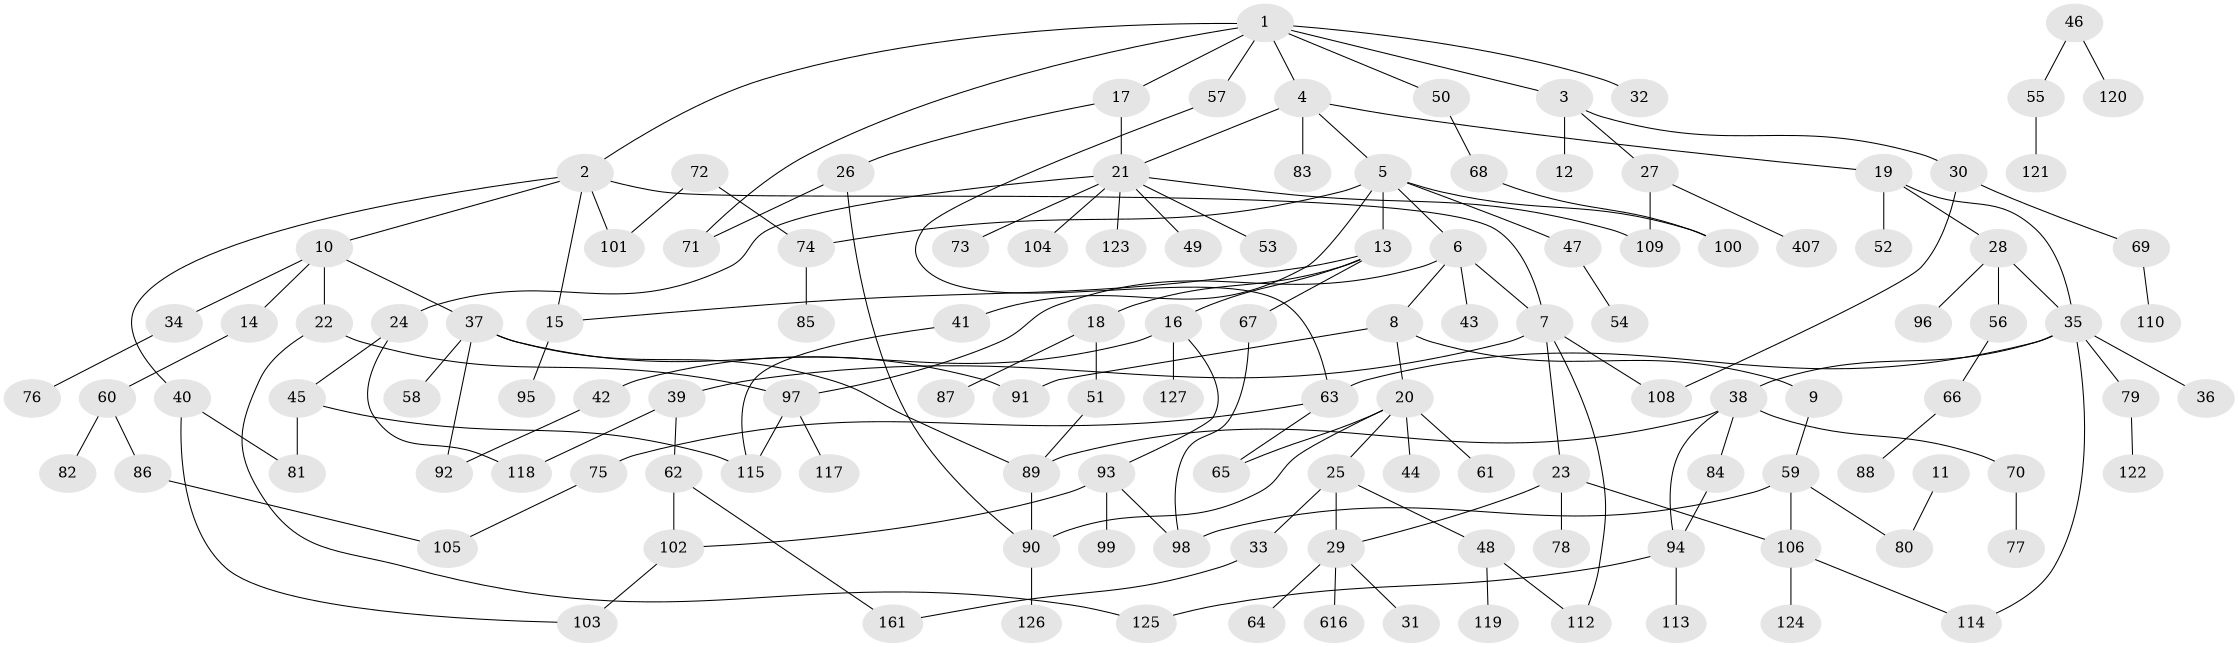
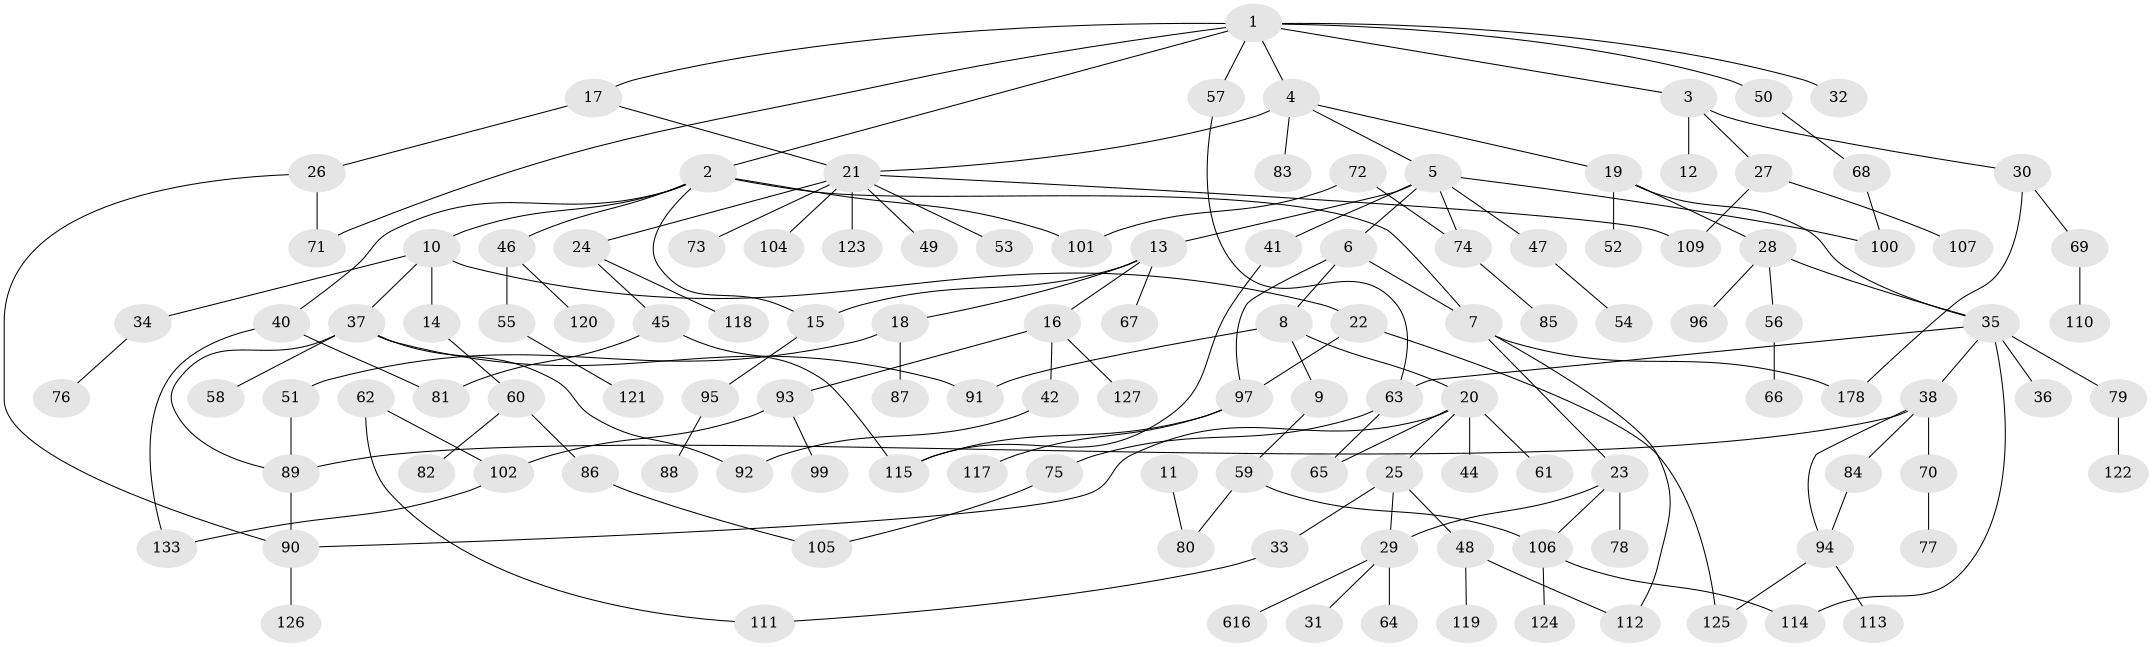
none -> (591, 214)
(1807, 248) -> (1963, 248)
(1470, 323) -> none
(677, 398) -> none
(1662, 398) -> (1851, 398)
(1913, 433) -> (688, 439)
(1182, 549) -> none
(587, 624) -> (167, 549)
(893, 624) -> (765, 624)
